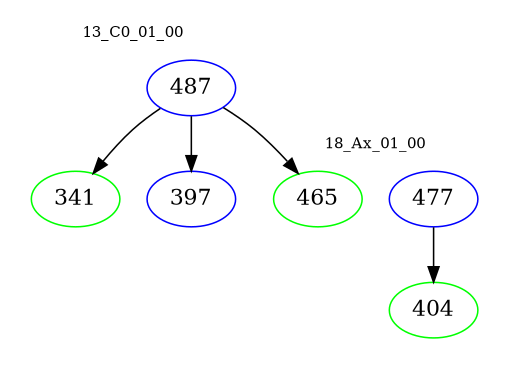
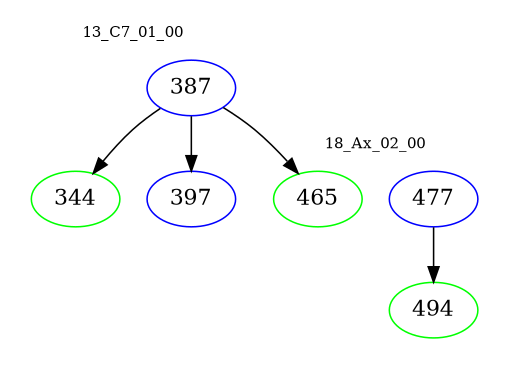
(133, 33) -> (133, 33)
(191, 88) -> (191, 88)
(376, 144) -> (376, 144)
(76, 199) -> (76, 199)
(434, 310) -> (434, 310)
